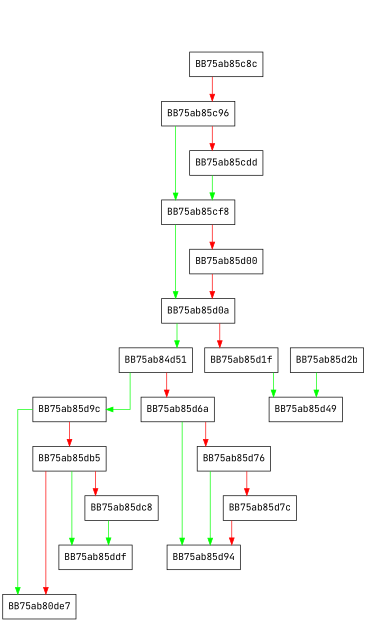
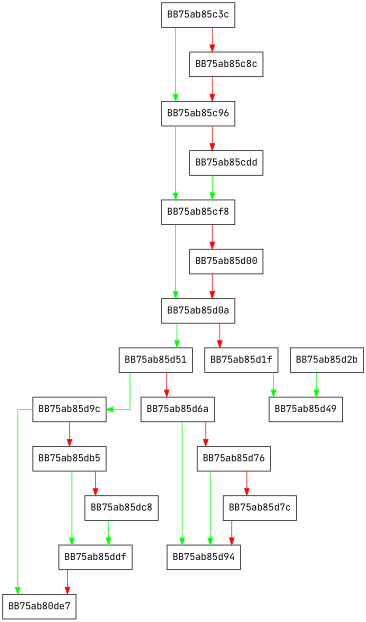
none -> (198, 15)
(156, 360) -> (156, 360)
(46, 529) -> (67, 579)
